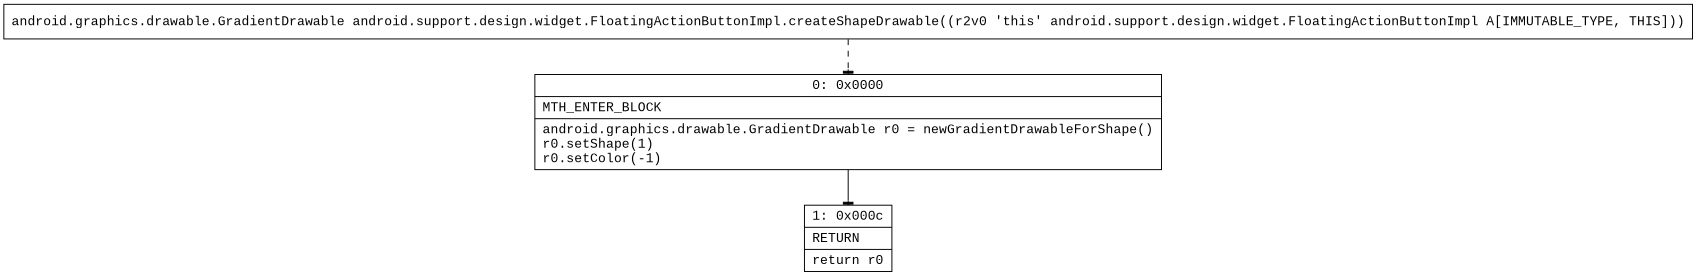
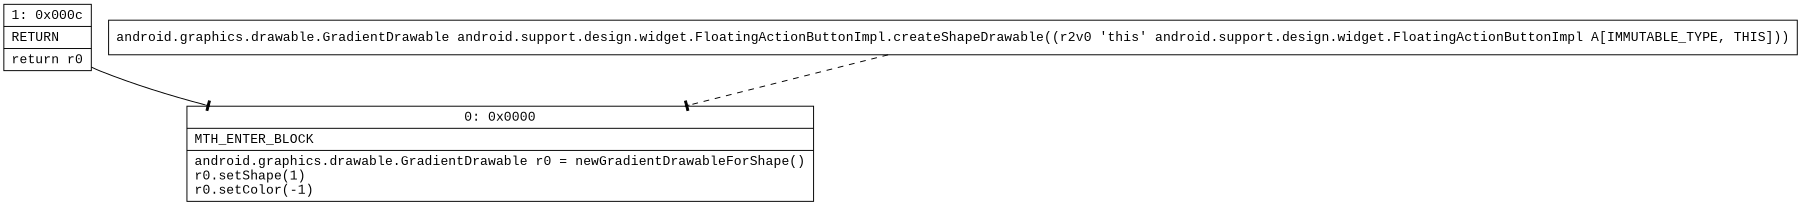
(848, 185) -> (148, 88)
